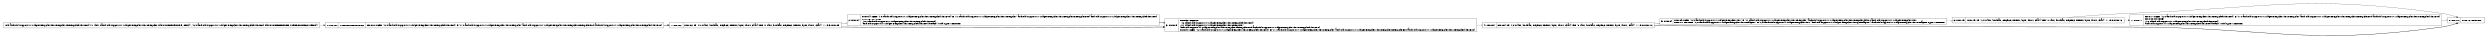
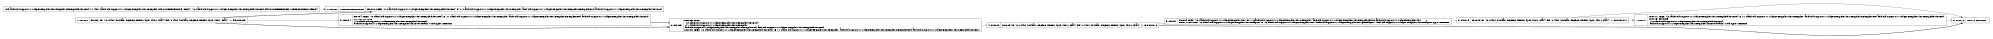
(1190, 20) -> (693, 20)
(666, 25) -> (296, 14)
